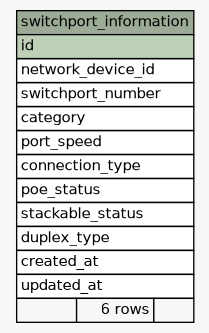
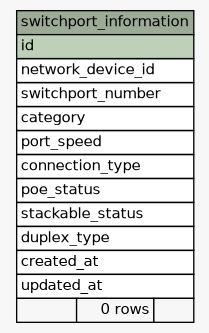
(125, 310) -> (125, 310)
